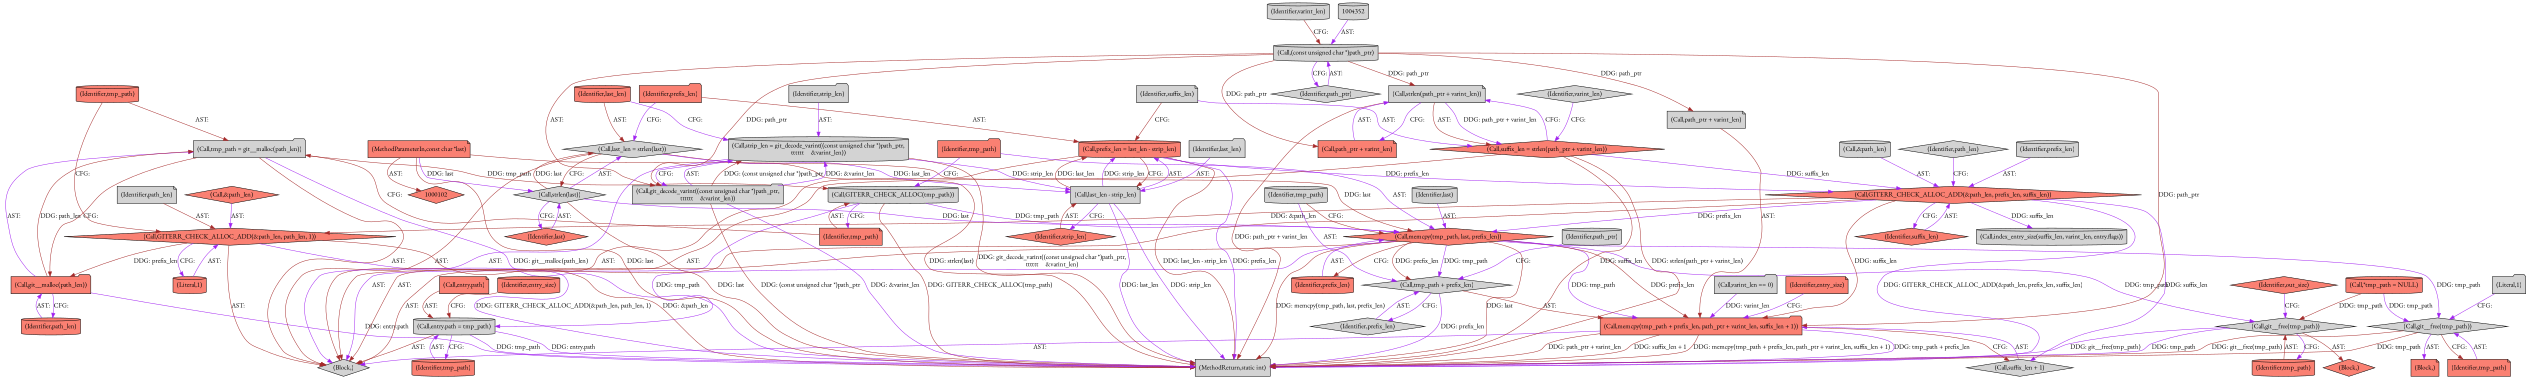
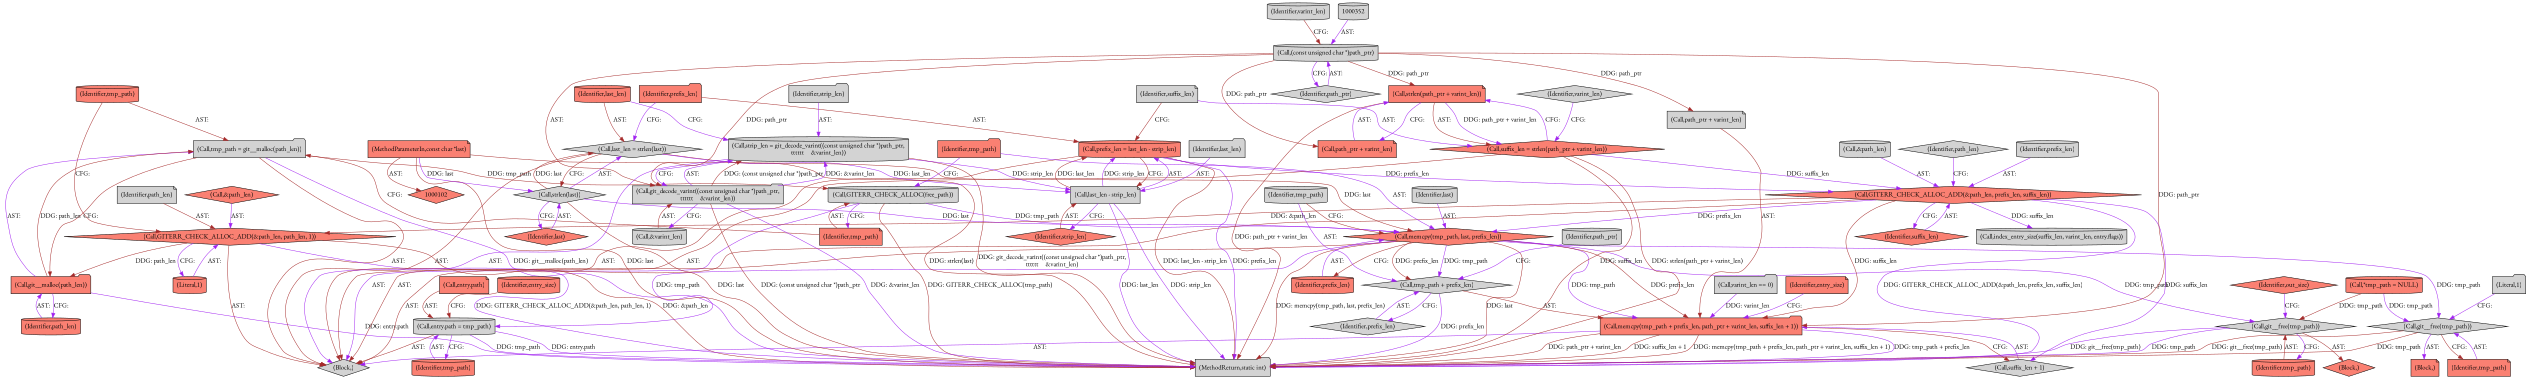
(1353, 11) -> (1353, 11)
(1437, 94) -> (1437, 94)
(893, 195) -> (893, 195)
none -> (659, 237)
(156, 261) -> (156, 261)
